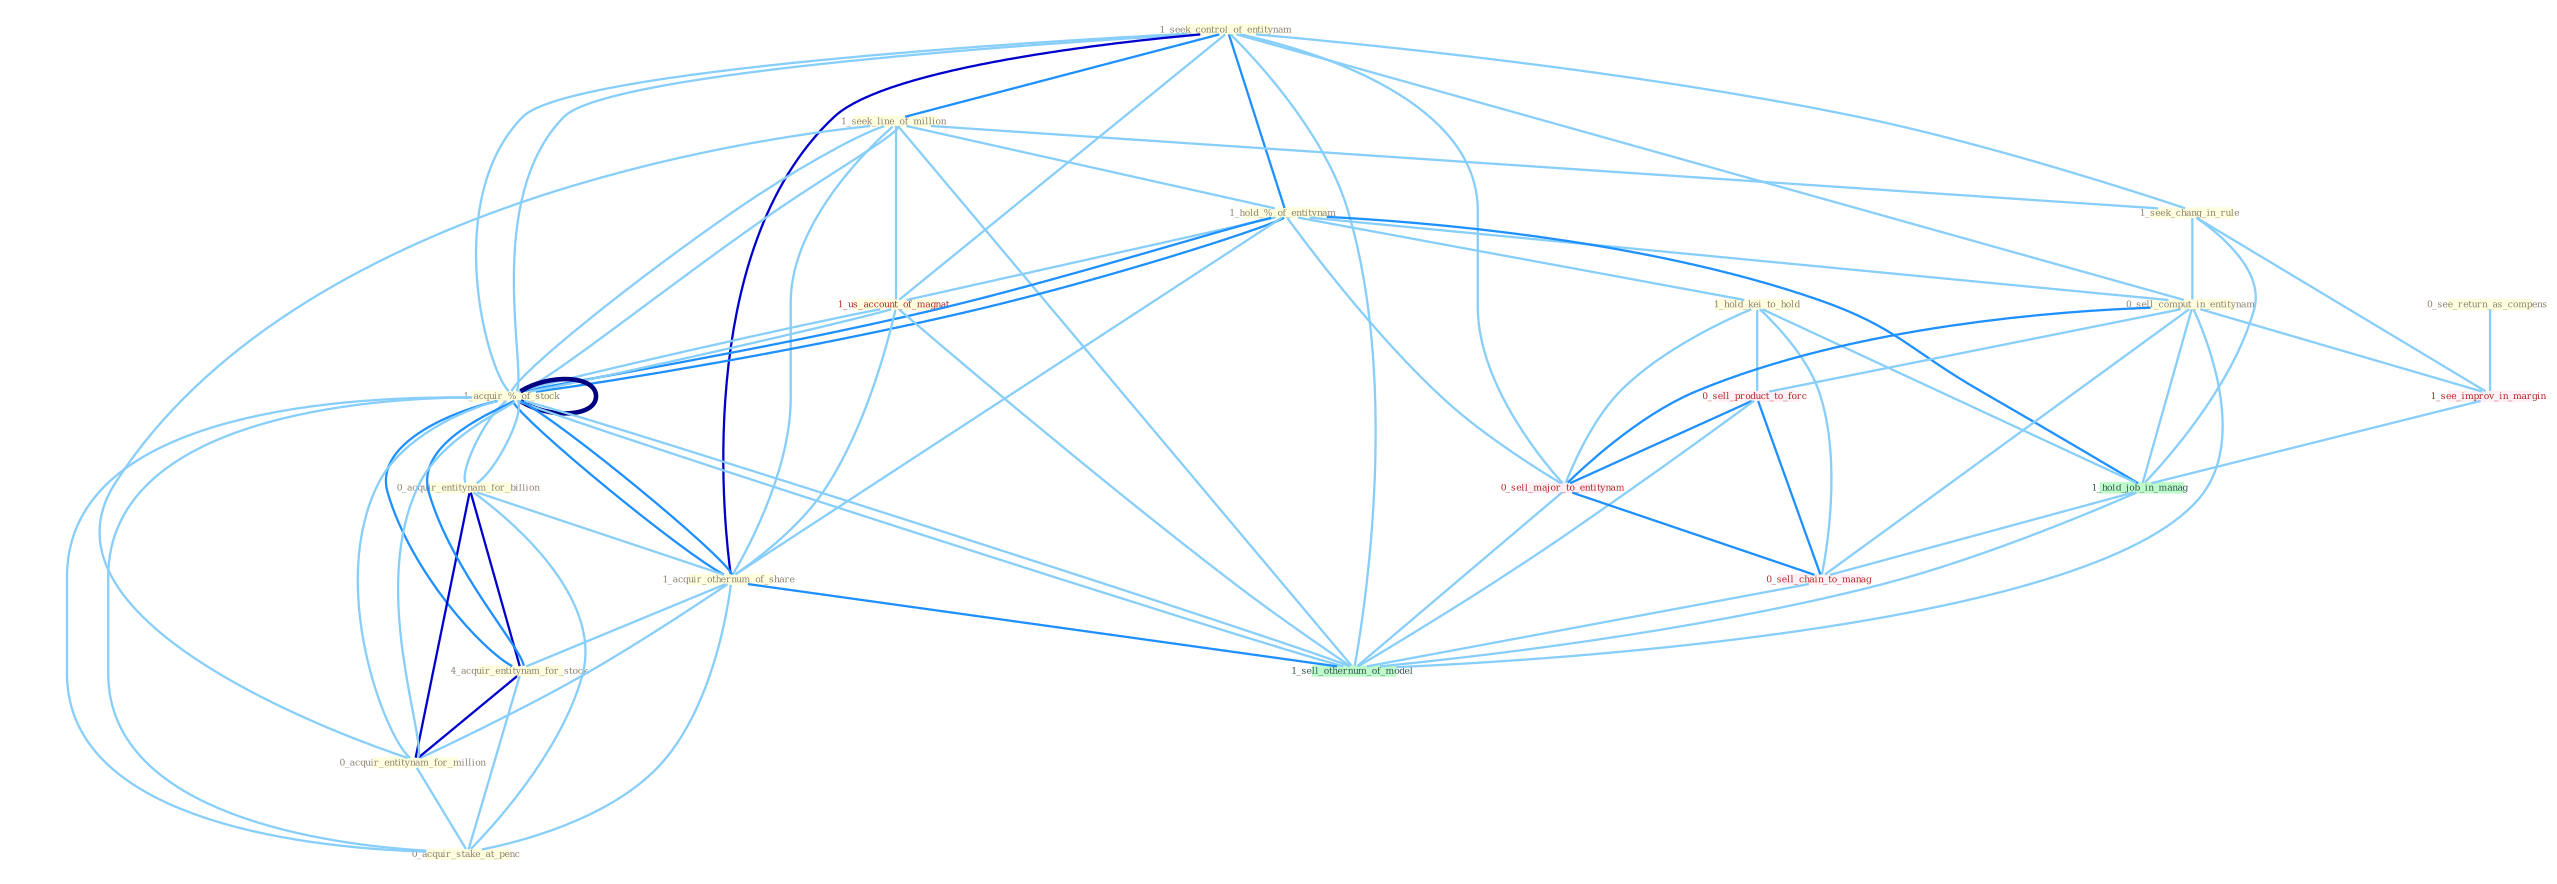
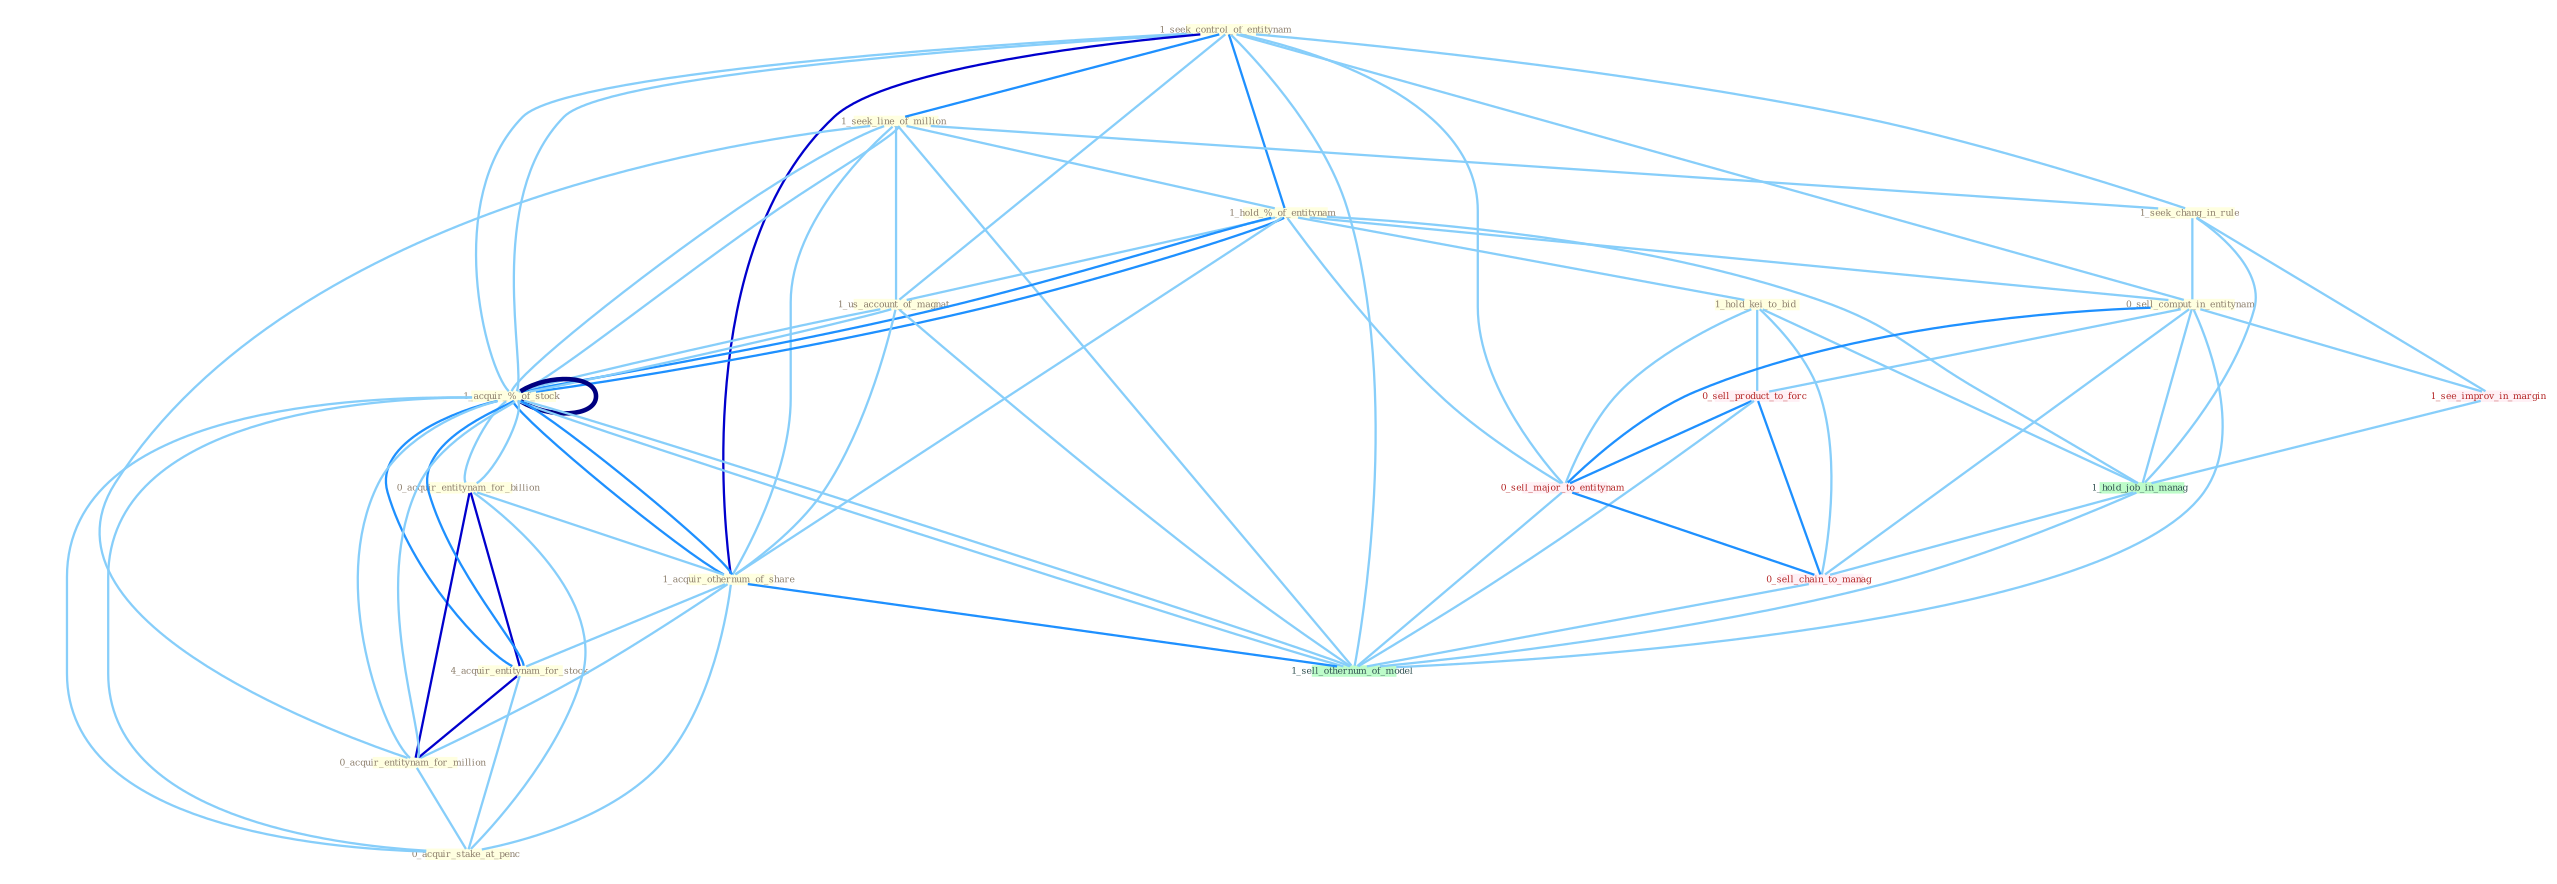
(1756, 280) -> (1756, 280)
(896, 305) -> (896, 305)
(1757, 305) -> (1757, 305)
(2490, 305) -> none
